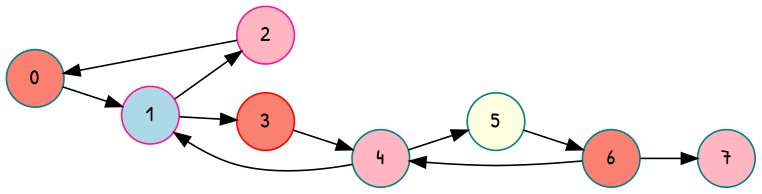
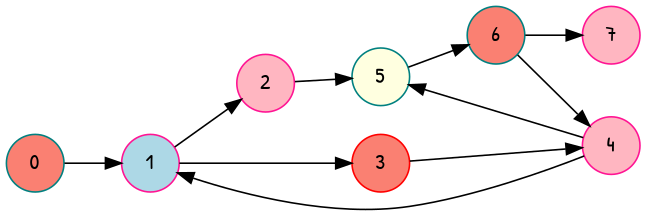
(158, 55) -> (315, 80)
(381, 158) -> (611, 146)
(726, 158) -> (611, 35)
